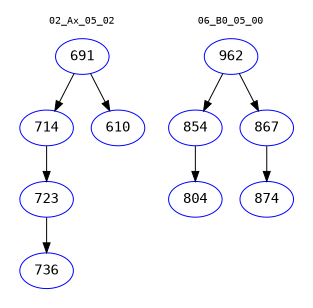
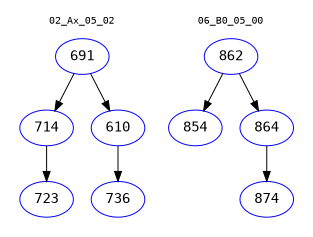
(231, 57) -> (231, 57)
(267, 128) -> (267, 128)
(195, 199) -> none
(47, 230) -> (118, 159)
